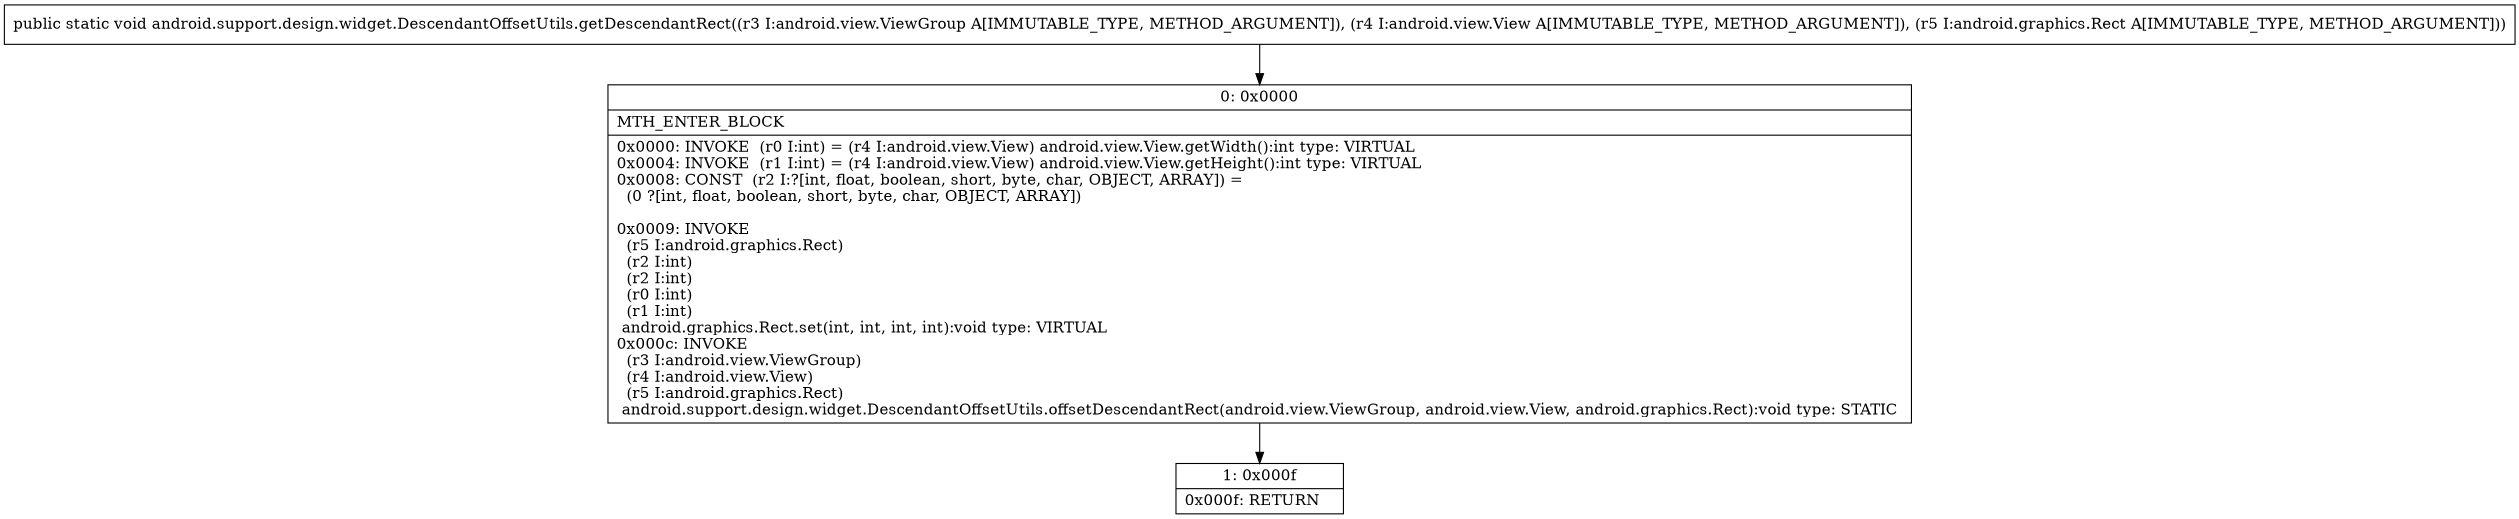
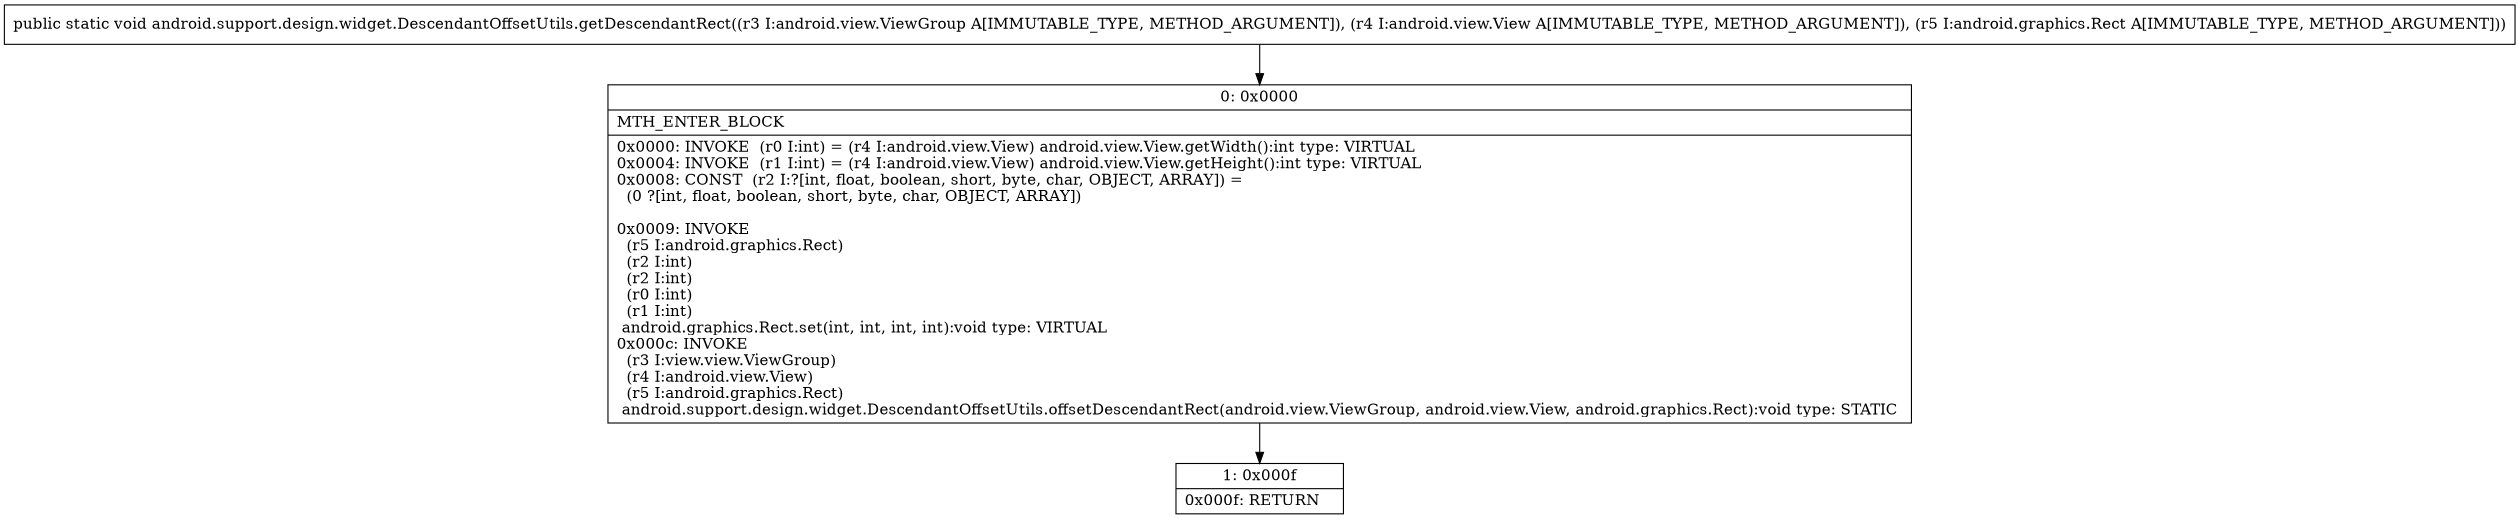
(739, 361) -> (727, 361)
